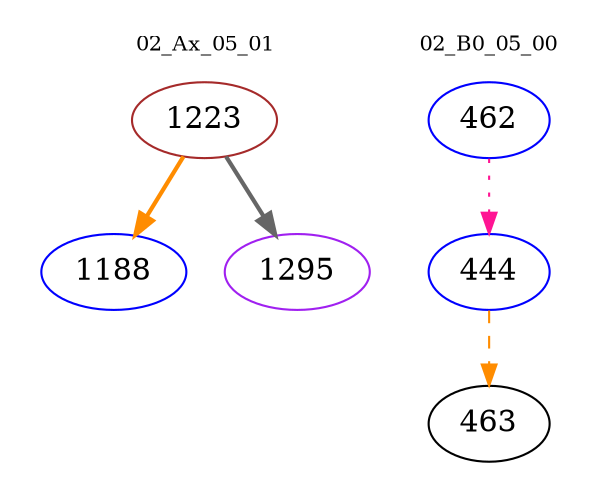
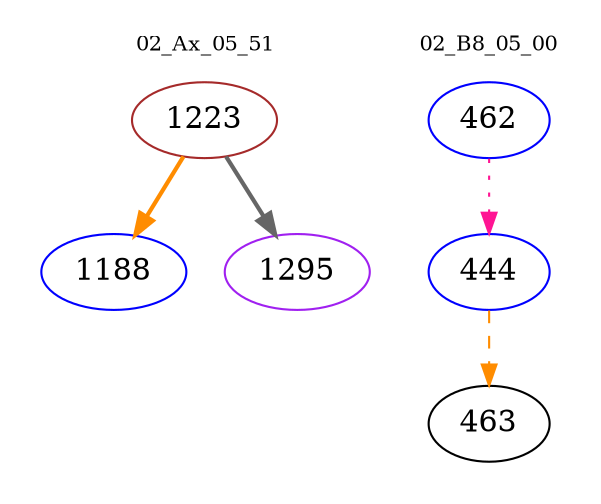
(206, 45) -> (206, 45)
(489, 45) -> (489, 45)
